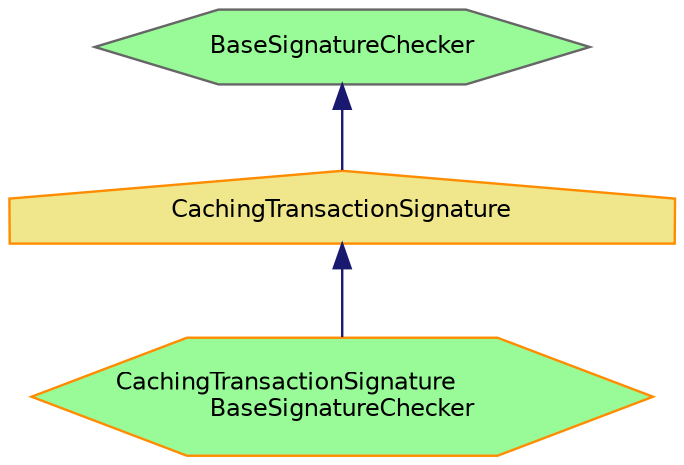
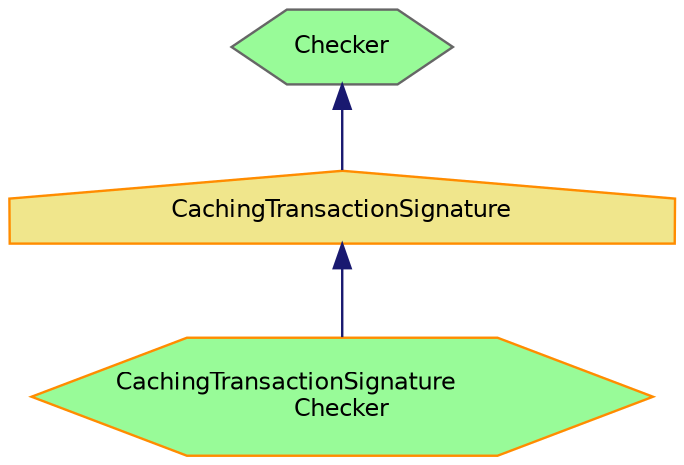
(342, 47) -> (342, 47)
(342, 397) -> (342, 397)
